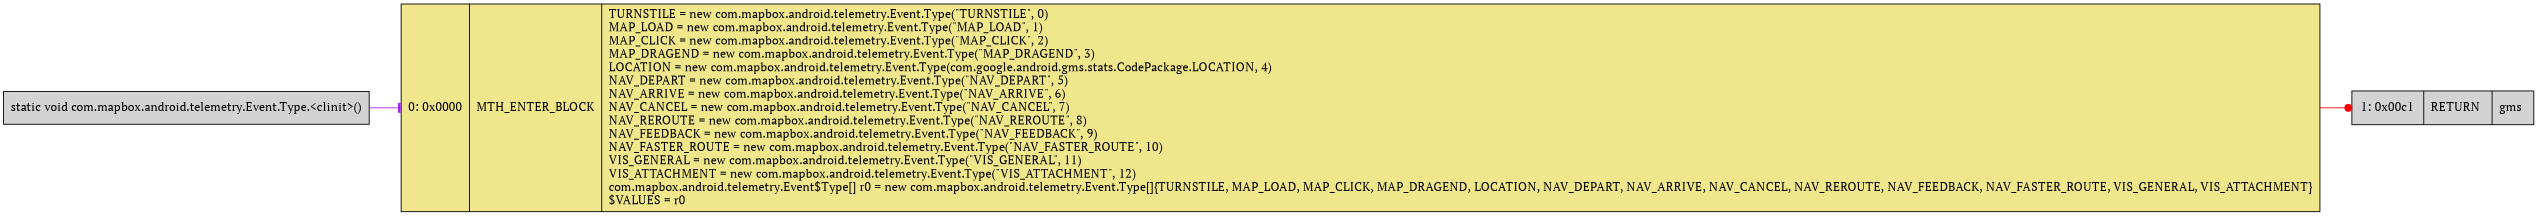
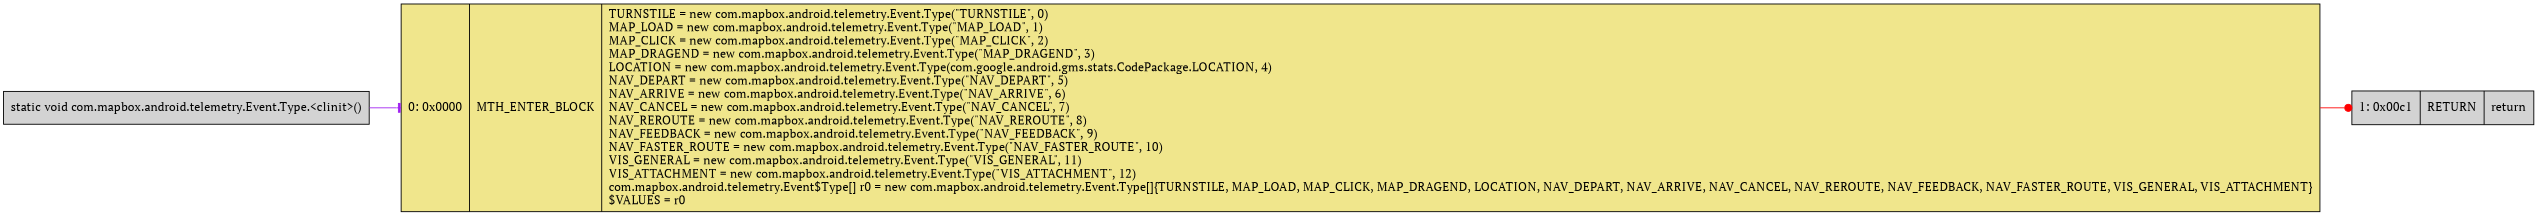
(2511, 107) -> (2509, 107)
